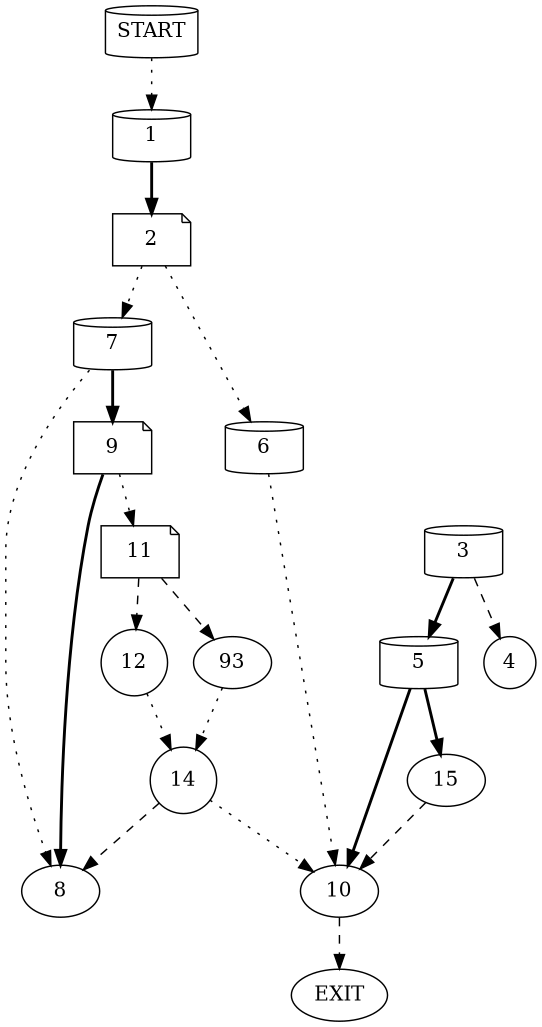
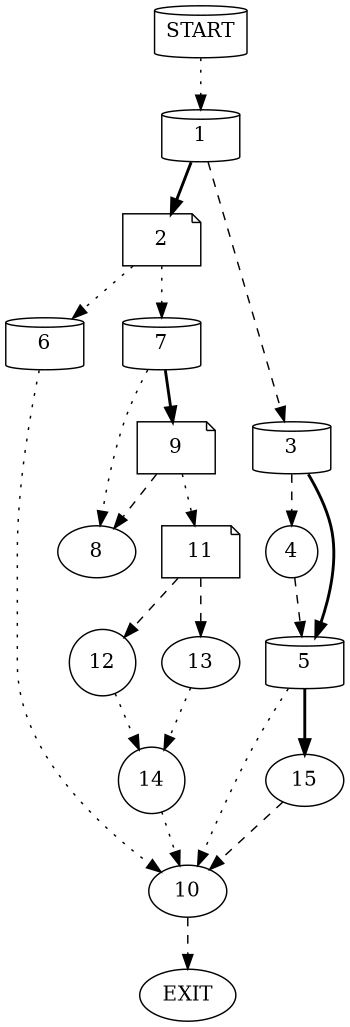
none -> (244, 285)
none -> (297, 600)
(70, 661) -> (140, 495)
(233, 663) -> (201, 663)
(382, 770) -> (242, 768)
(127, 832) -> none
